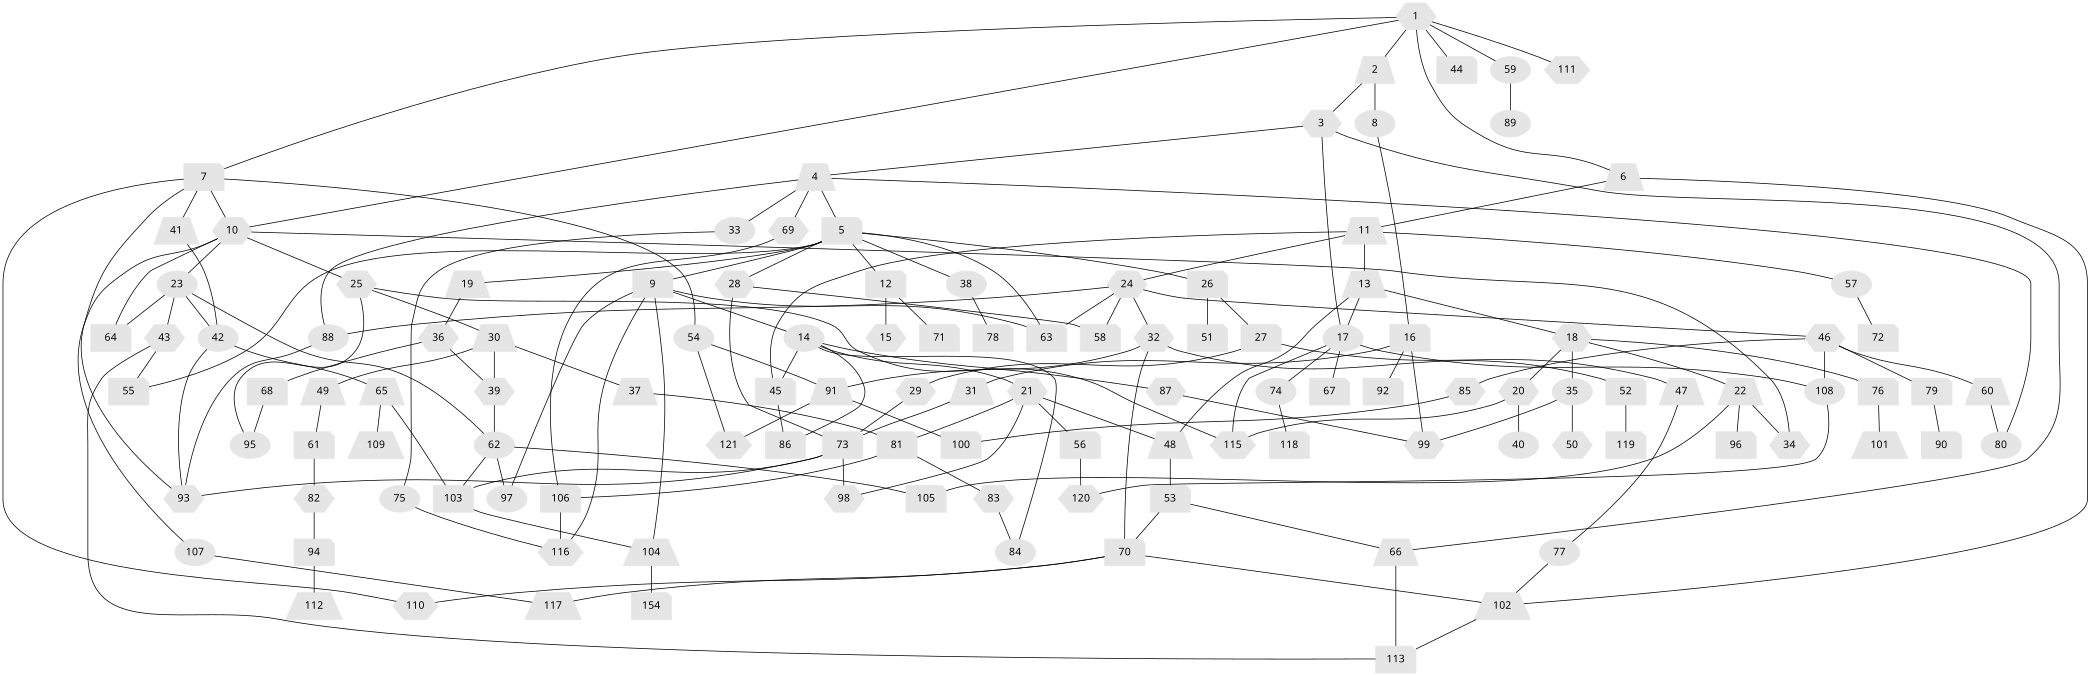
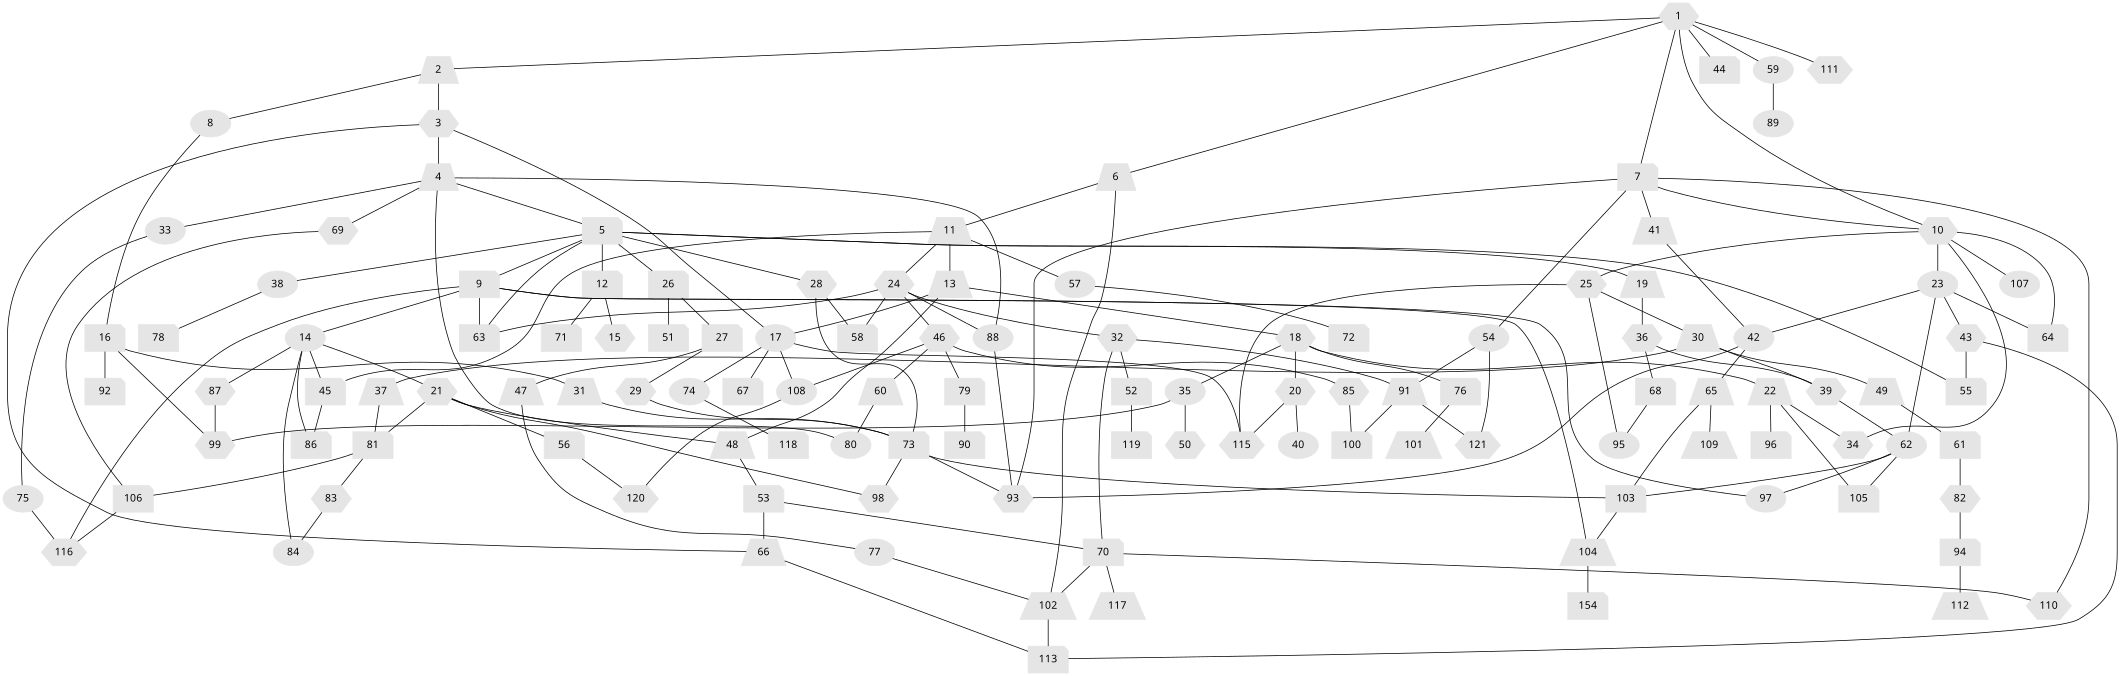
(373, 579) -> none
